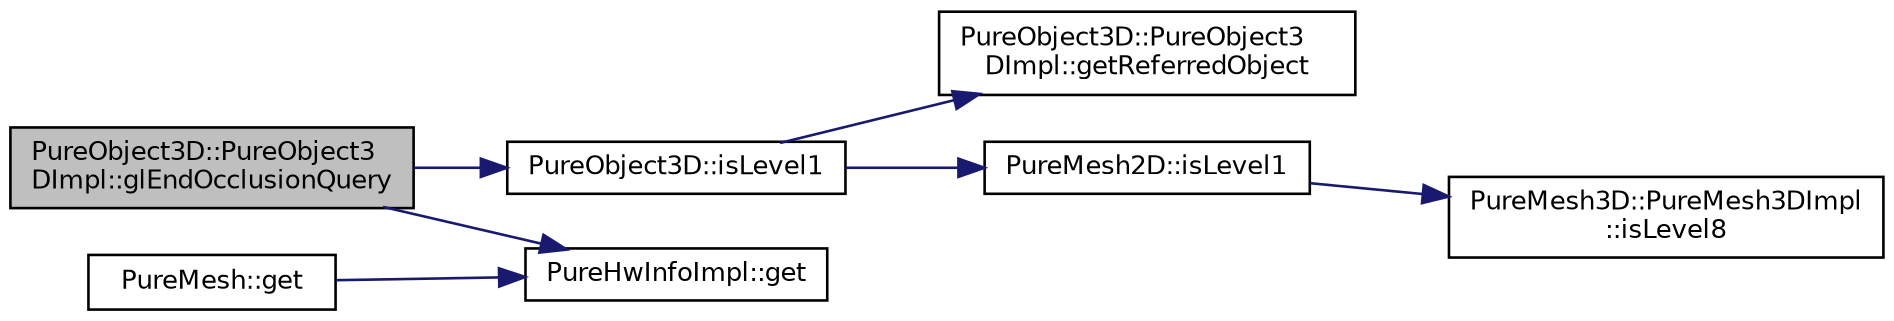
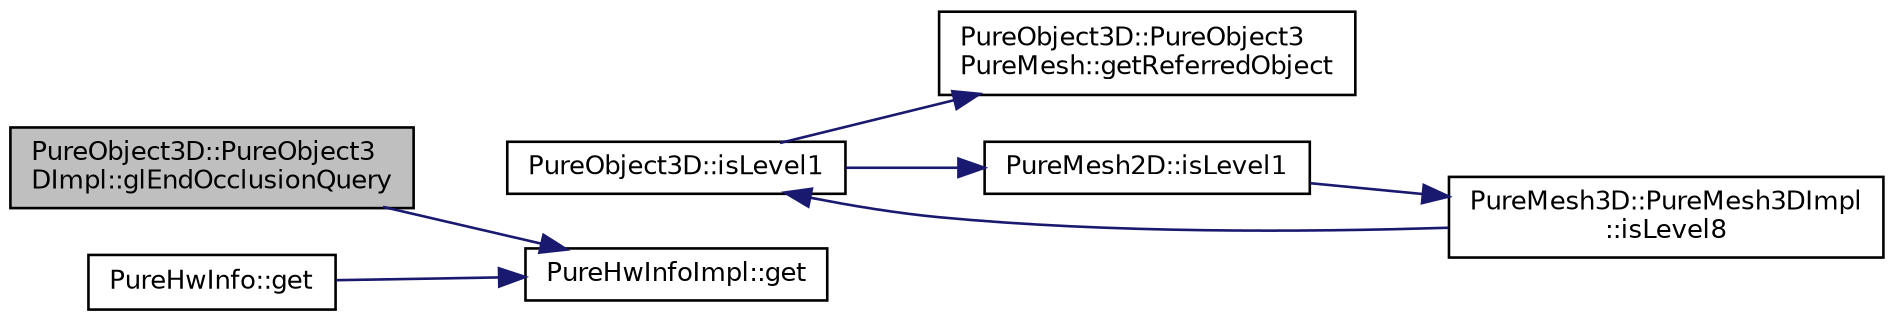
(1147, 53) -> (1147, 53)
(447, 168) -> (1129, 228)
(212, 282) -> (212, 282)
